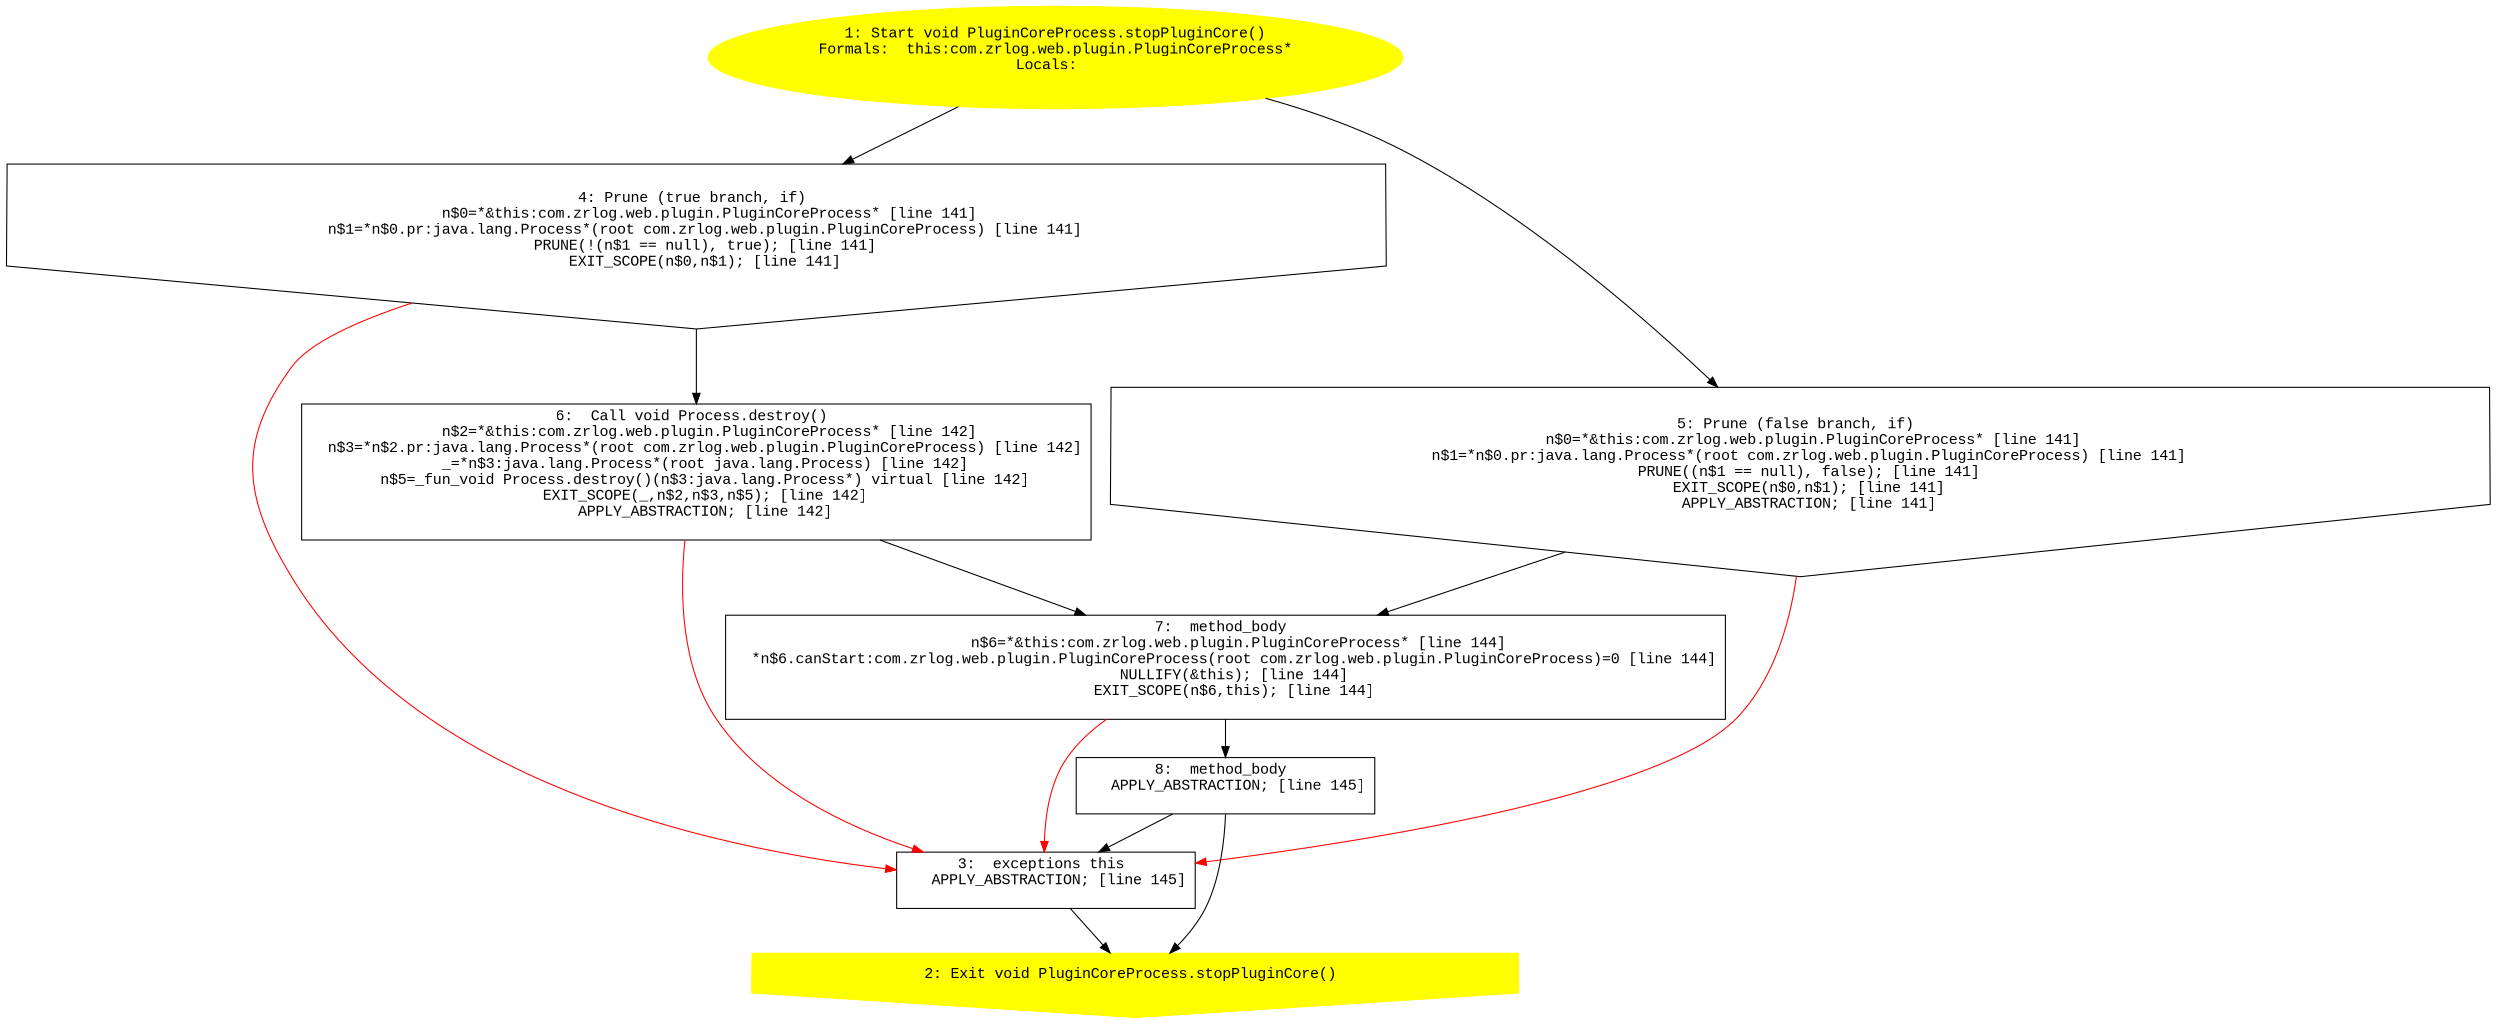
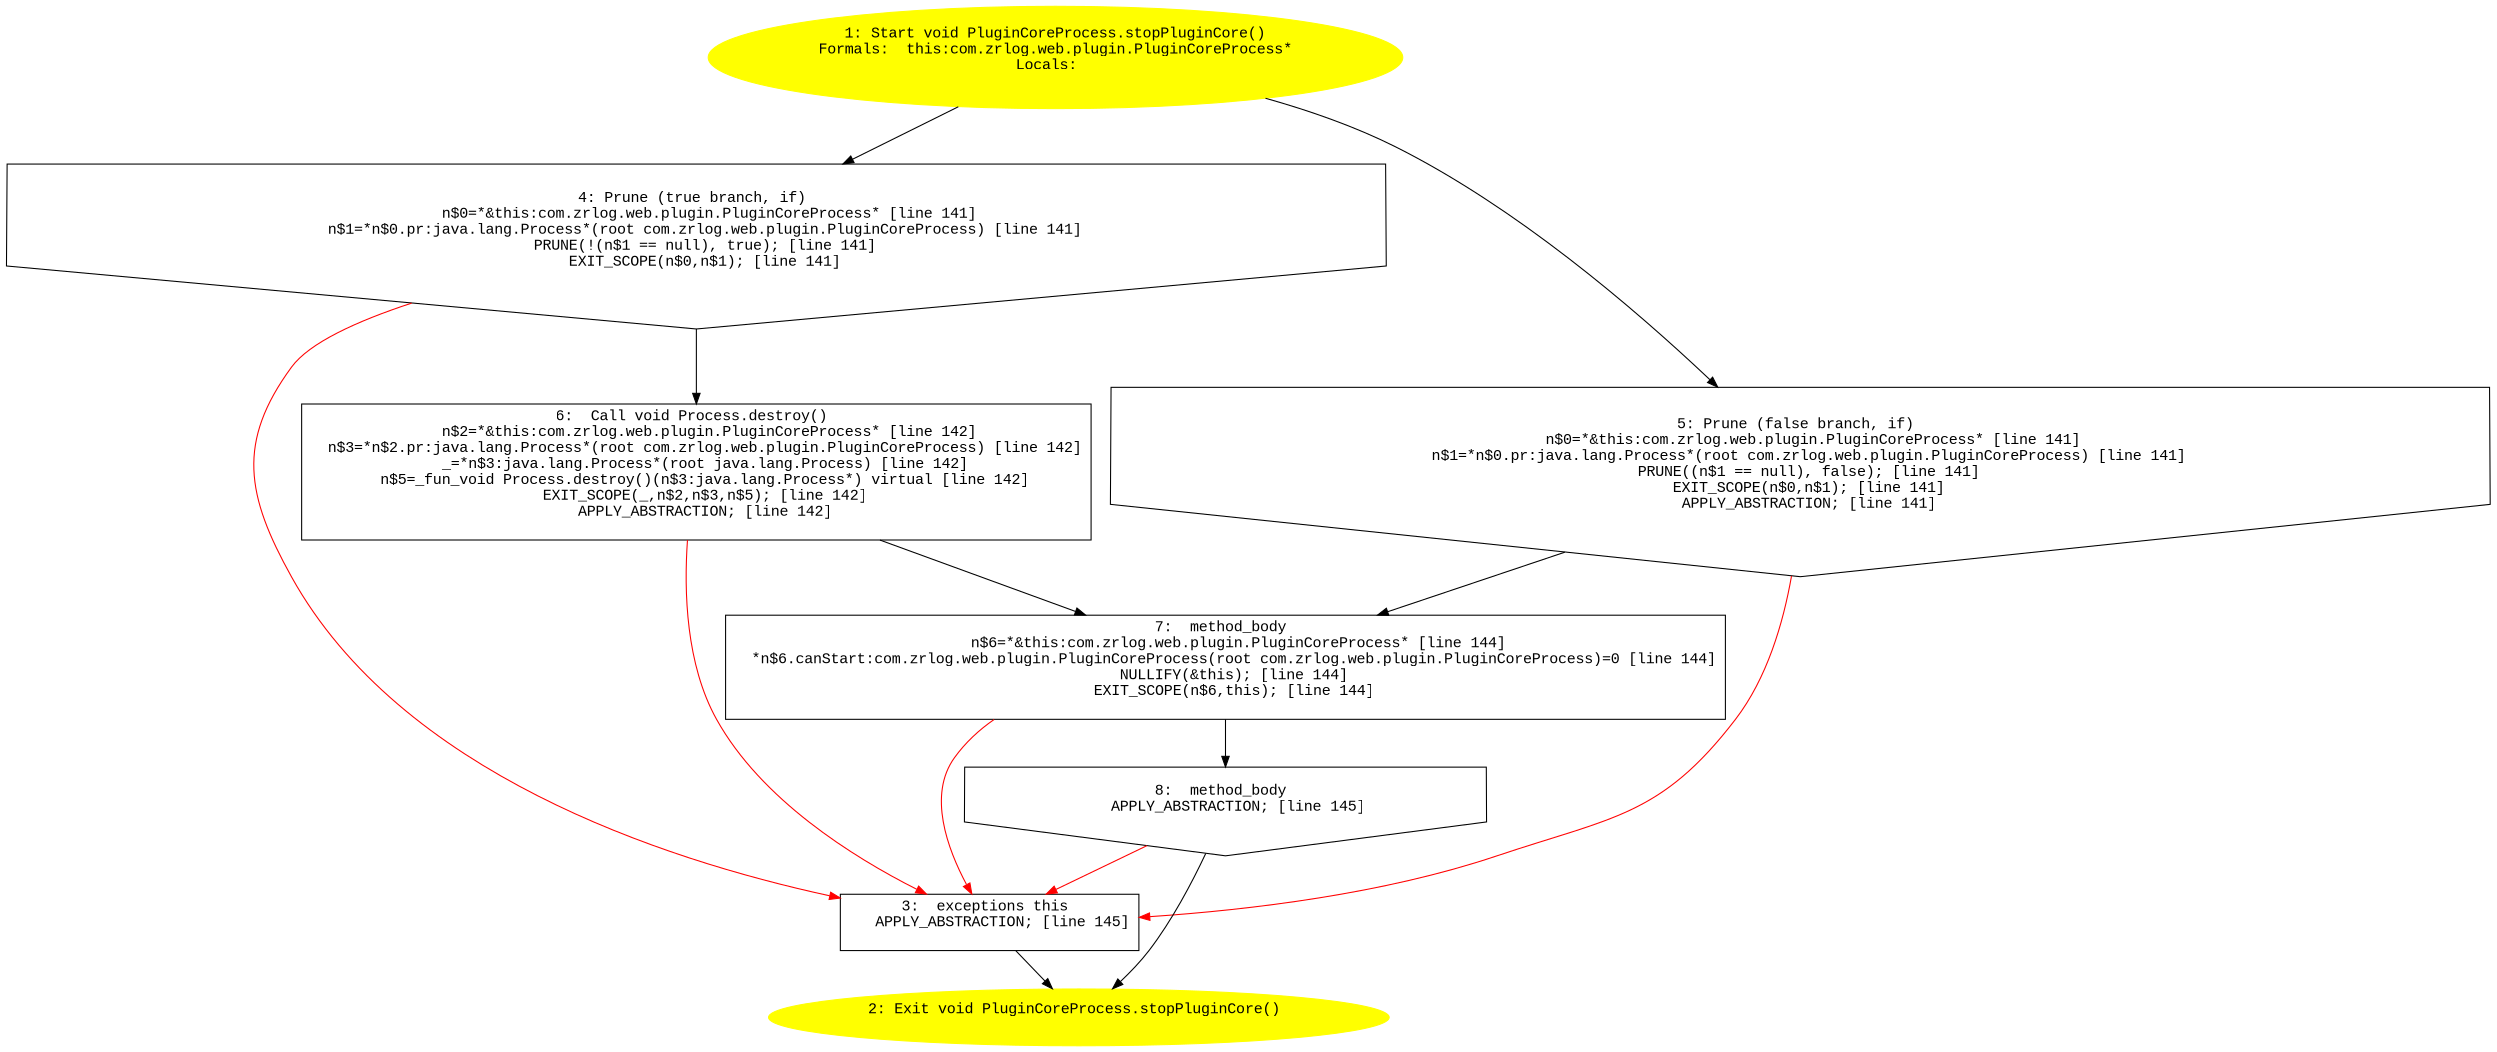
(1225, 786) -> (1225, 807)
(1140, 831) -> (1101, 868)
(1135, 982) -> (1079, 1017)
